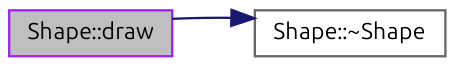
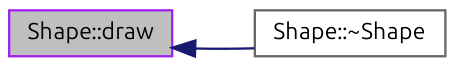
(202, 18) -> (225, 49)
